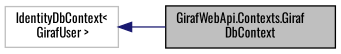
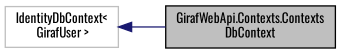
(251, 27) -> (251, 27)
